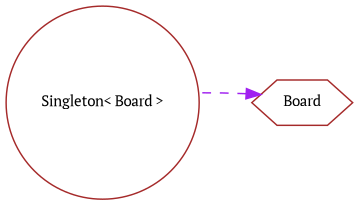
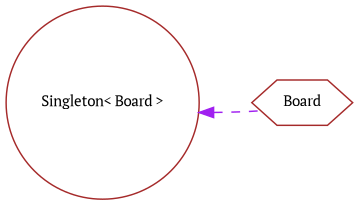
(223, 93) -> (237, 112)
